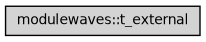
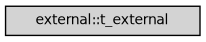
(103, 21) -> (103, 21)
